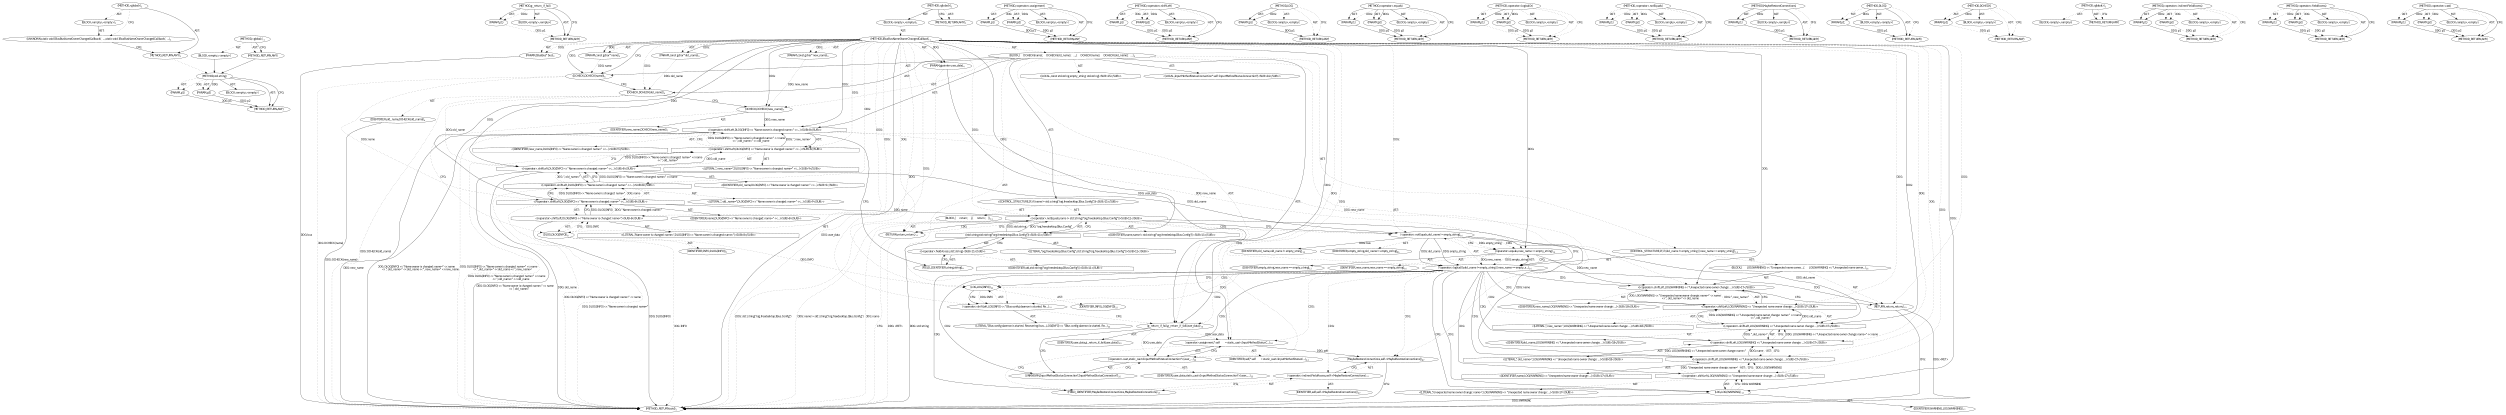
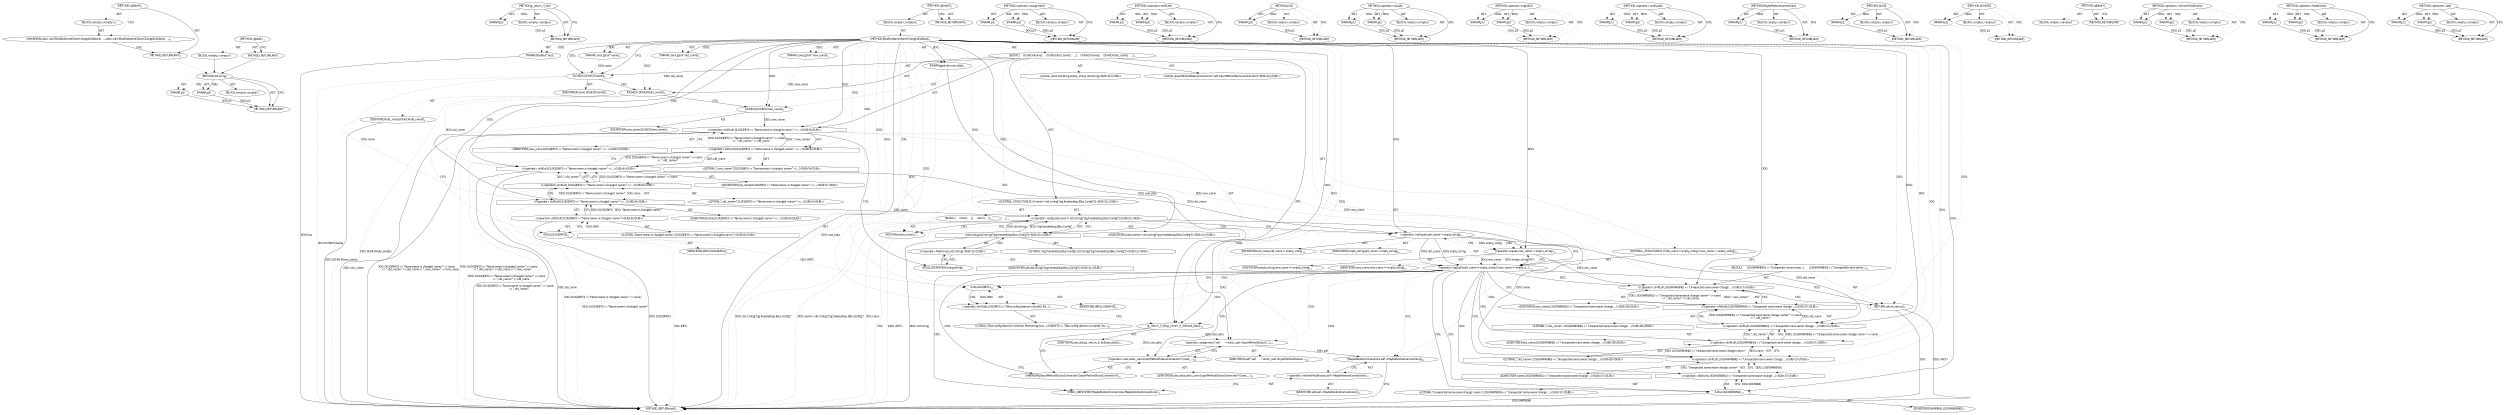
(1393, 60) -> (1393, 60)
none -> (584, 93)
(1365, 243) -> (1365, 243)
(376, 252) -> (376, 252)
